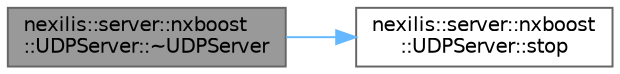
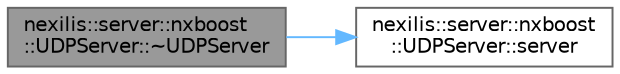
(484, 37) -> (484, 37)
